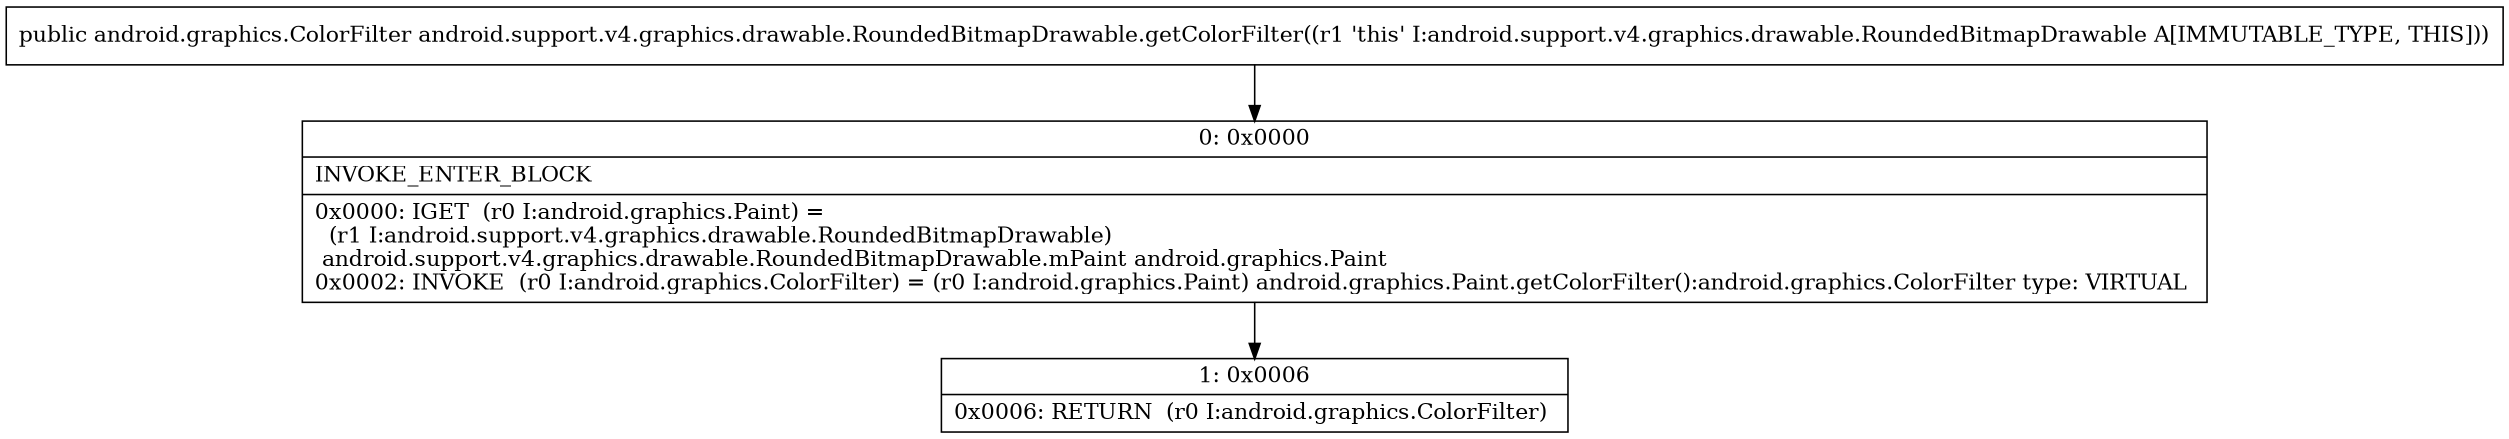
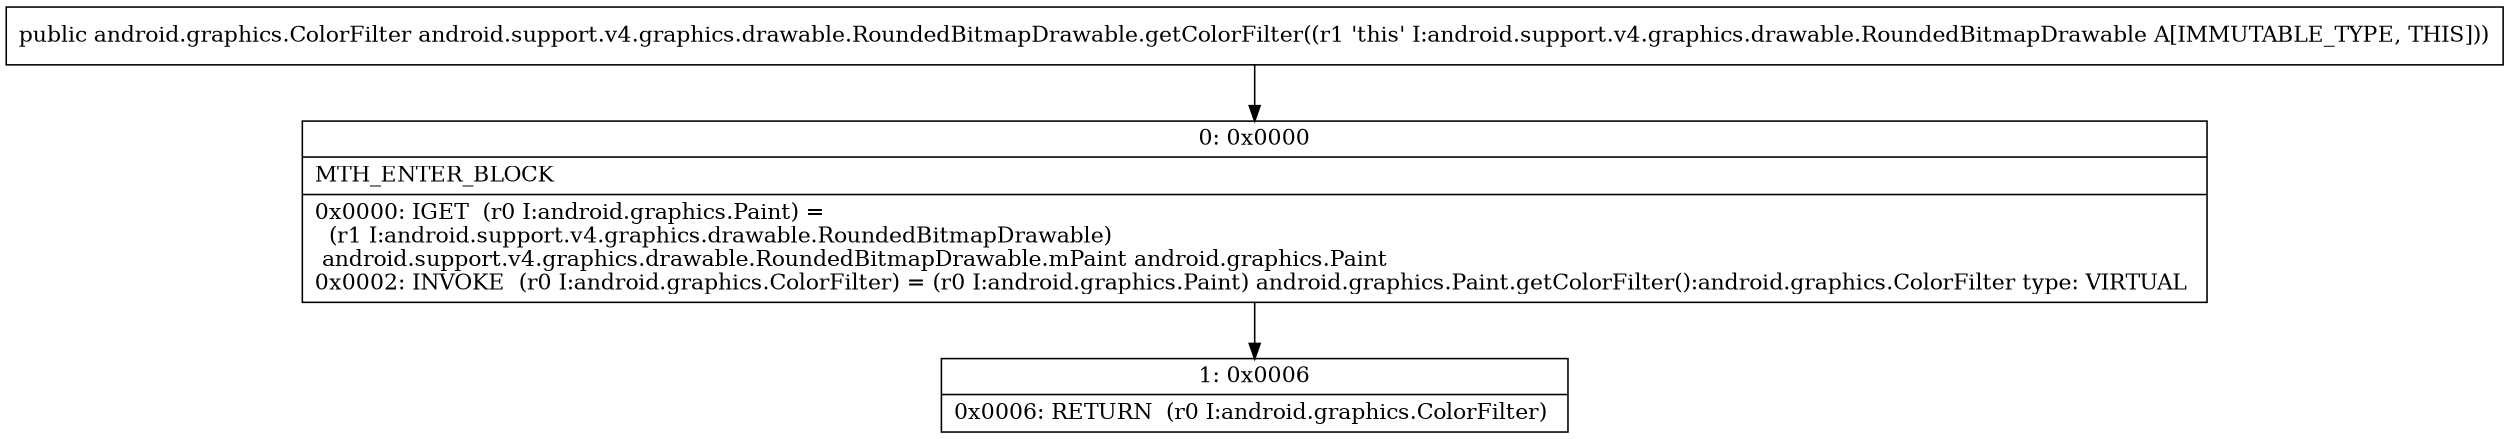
(454, 175) -> (435, 175)
